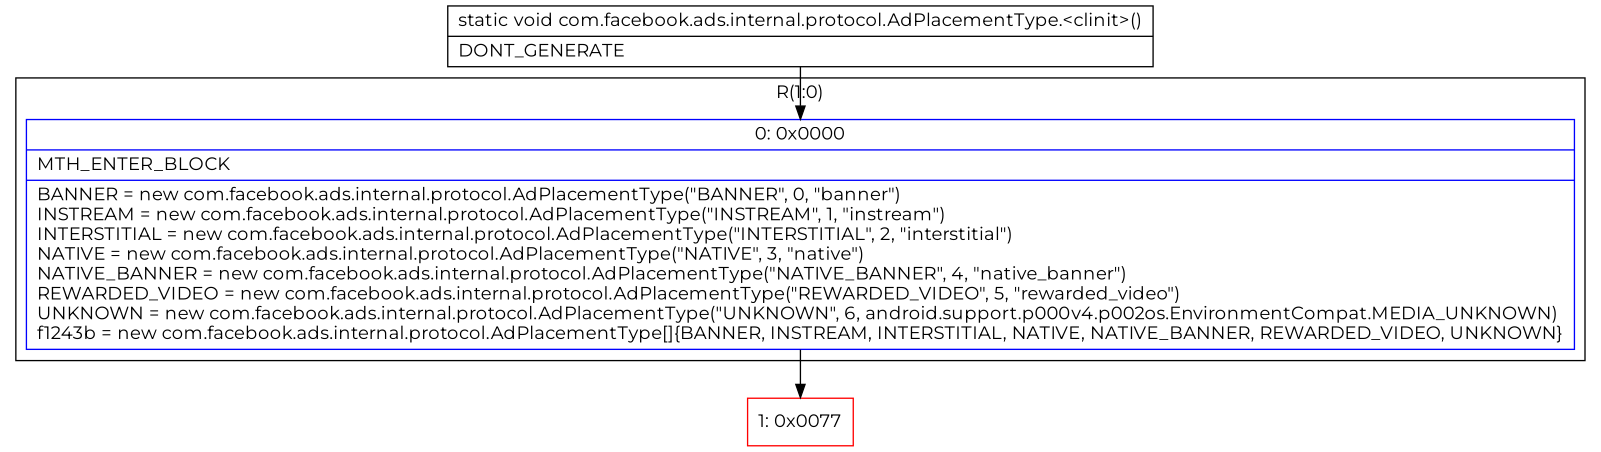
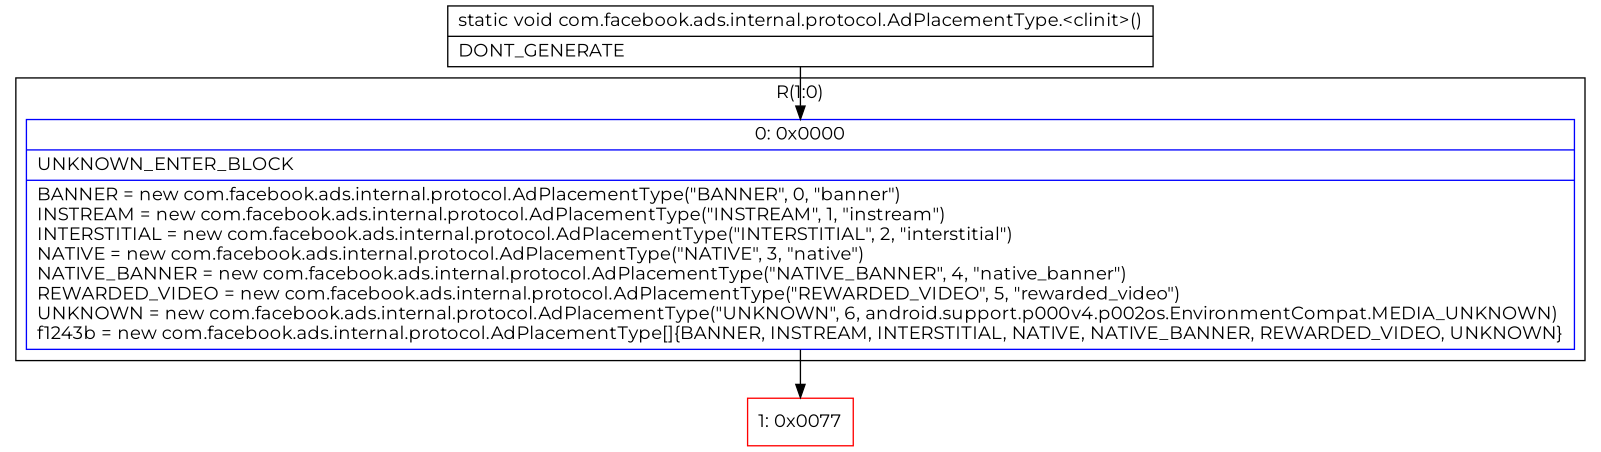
(134, 164) -> (166, 164)
